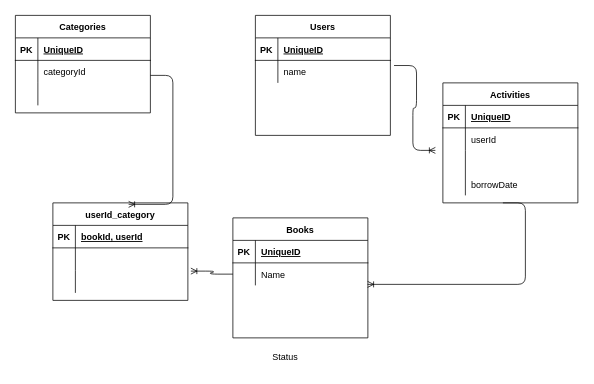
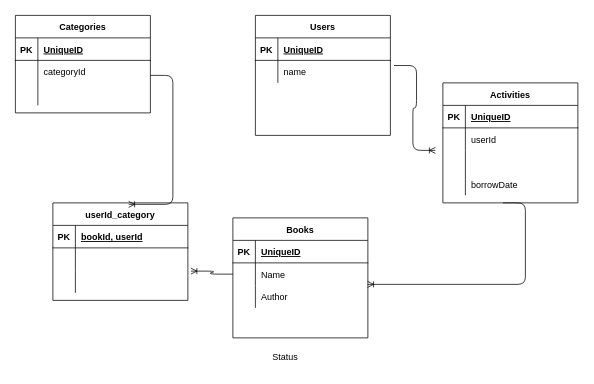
none -> (312, 297)
